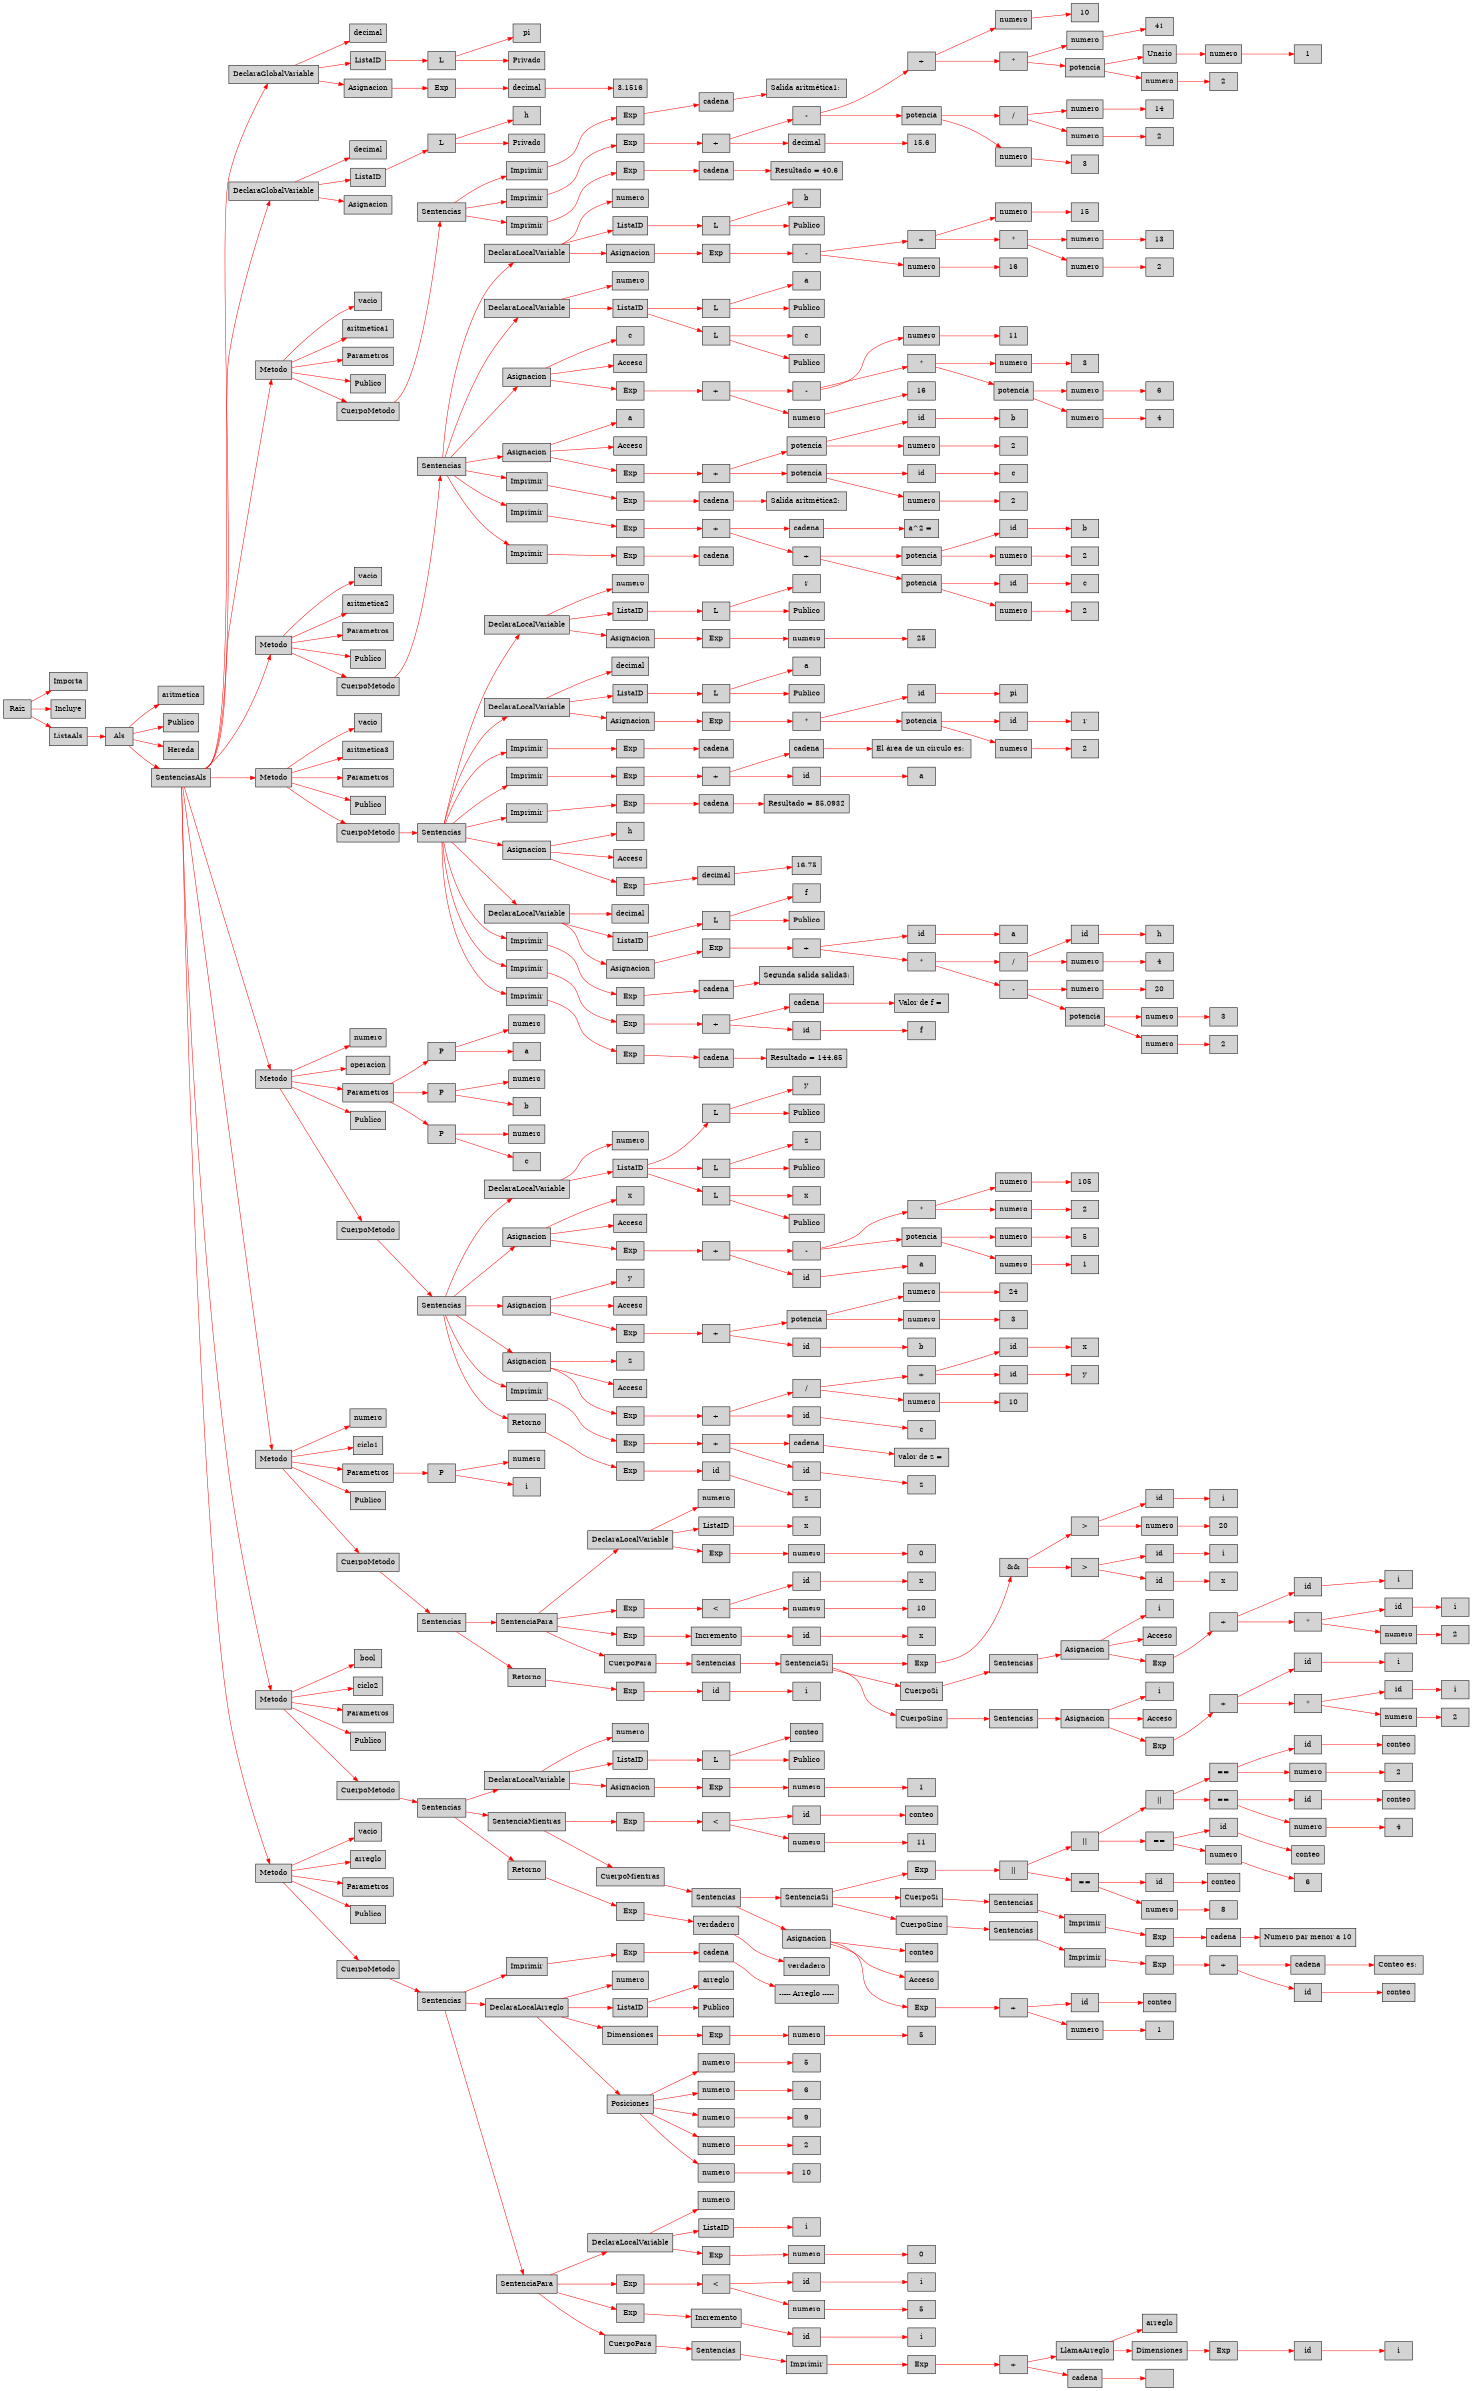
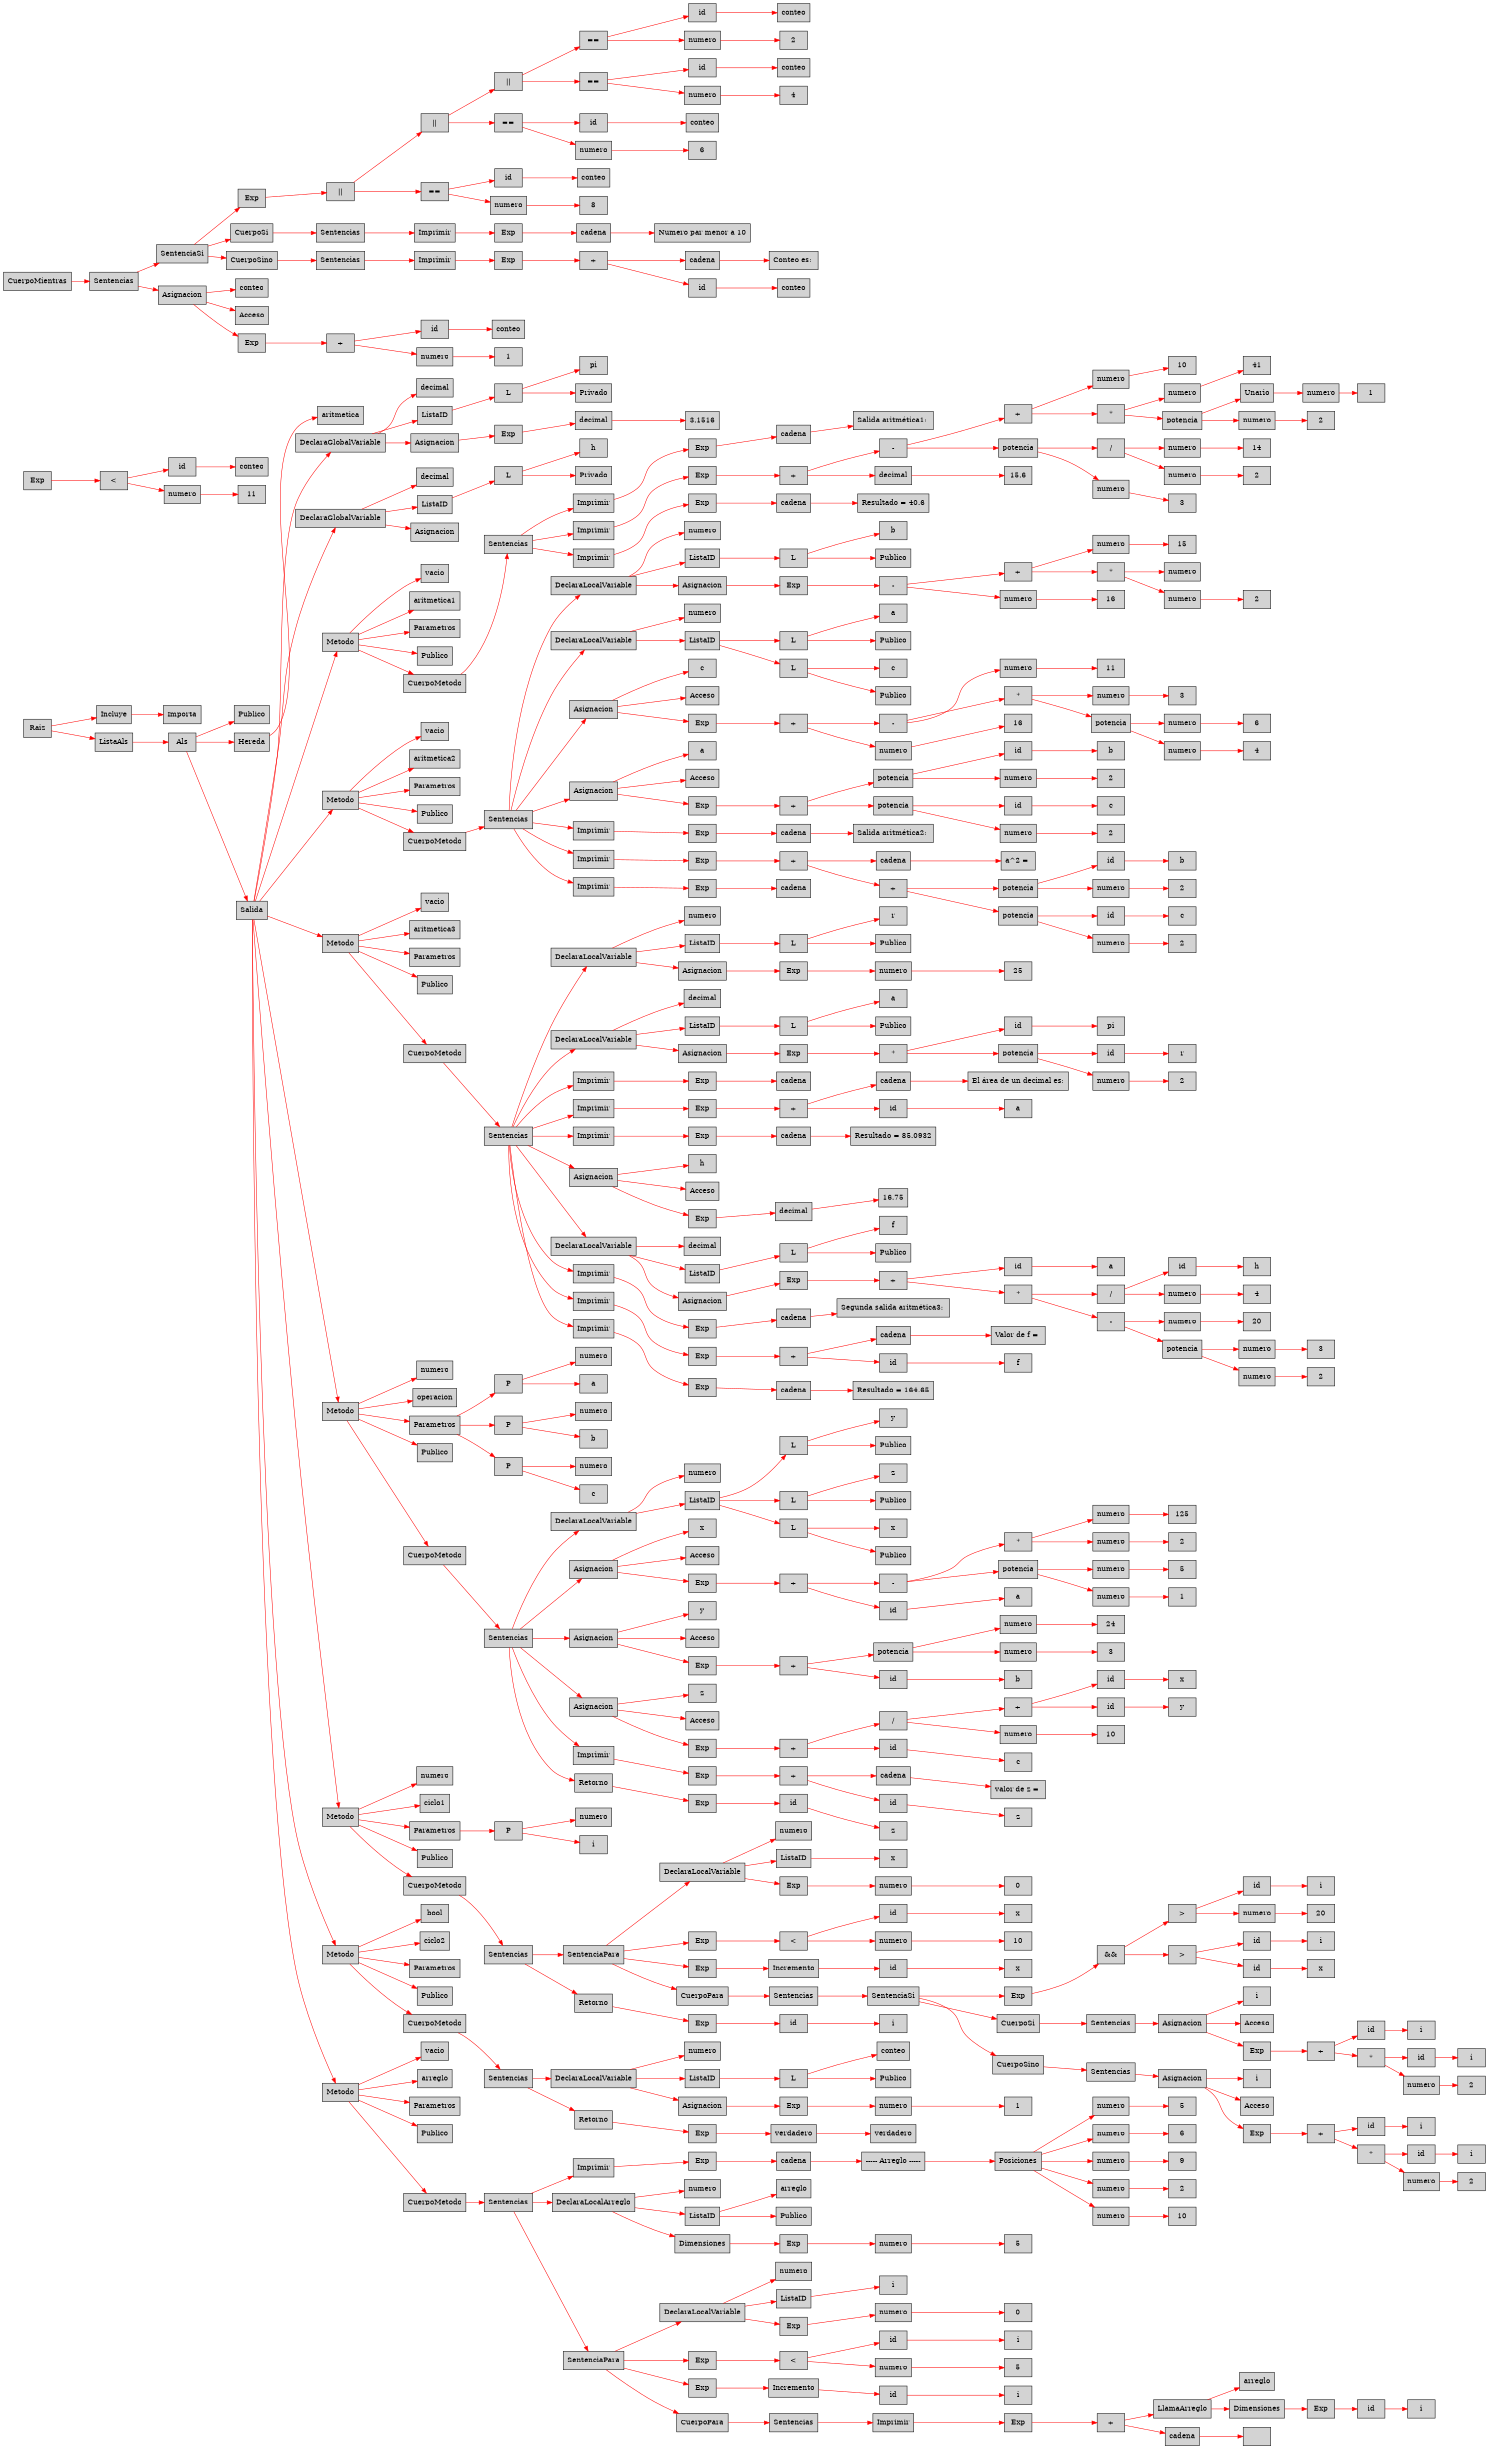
(1160, 240) -> none
(39, 697) -> (145, 715)
(141, 716) -> (286, 599)
(922, 749) -> (1018, 1081)
(181, 778) -> (252, 910)
(807, 976) -> (893, 1308)
(807, 1058) -> (893, 1391)
(1085, 1182) -> (1182, 1514)
(527, 1822) -> none
(577, 2054) -> (957, 2161)
